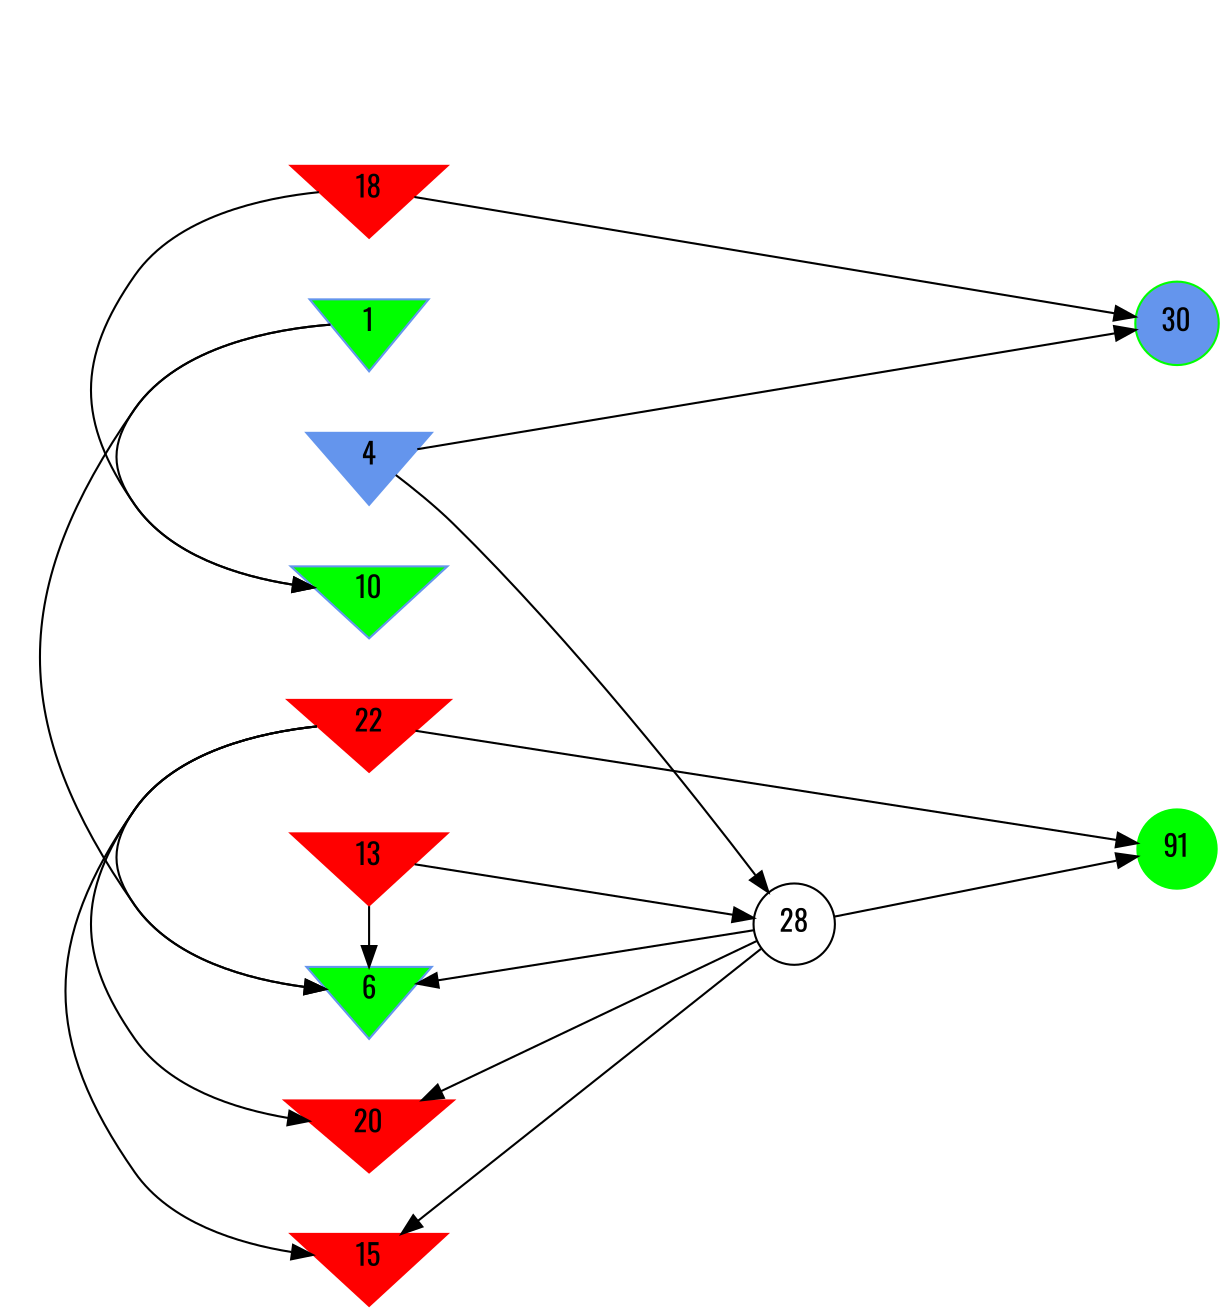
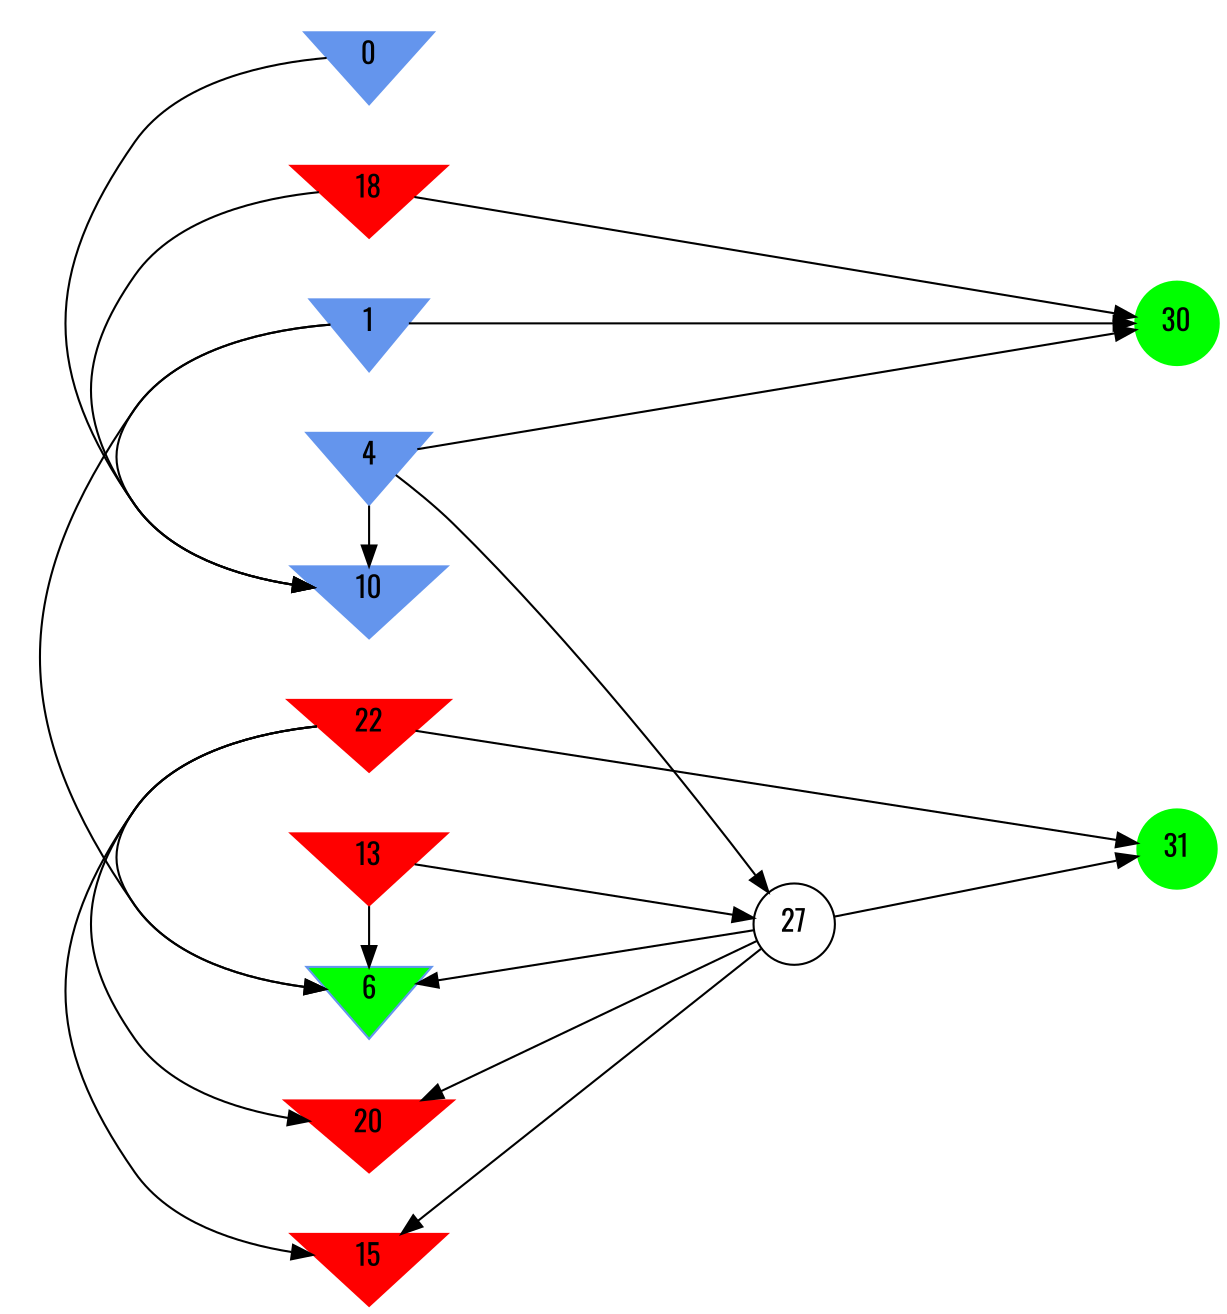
none -> (369, 56)
(369, 323) -> (369, 323)
none -> (761, 323)
(1177, 323) -> (1177, 323)
none -> (369, 526)
(369, 590) -> (369, 590)
(1177, 849) -> (1177, 849)
(794, 924) -> (794, 924)
